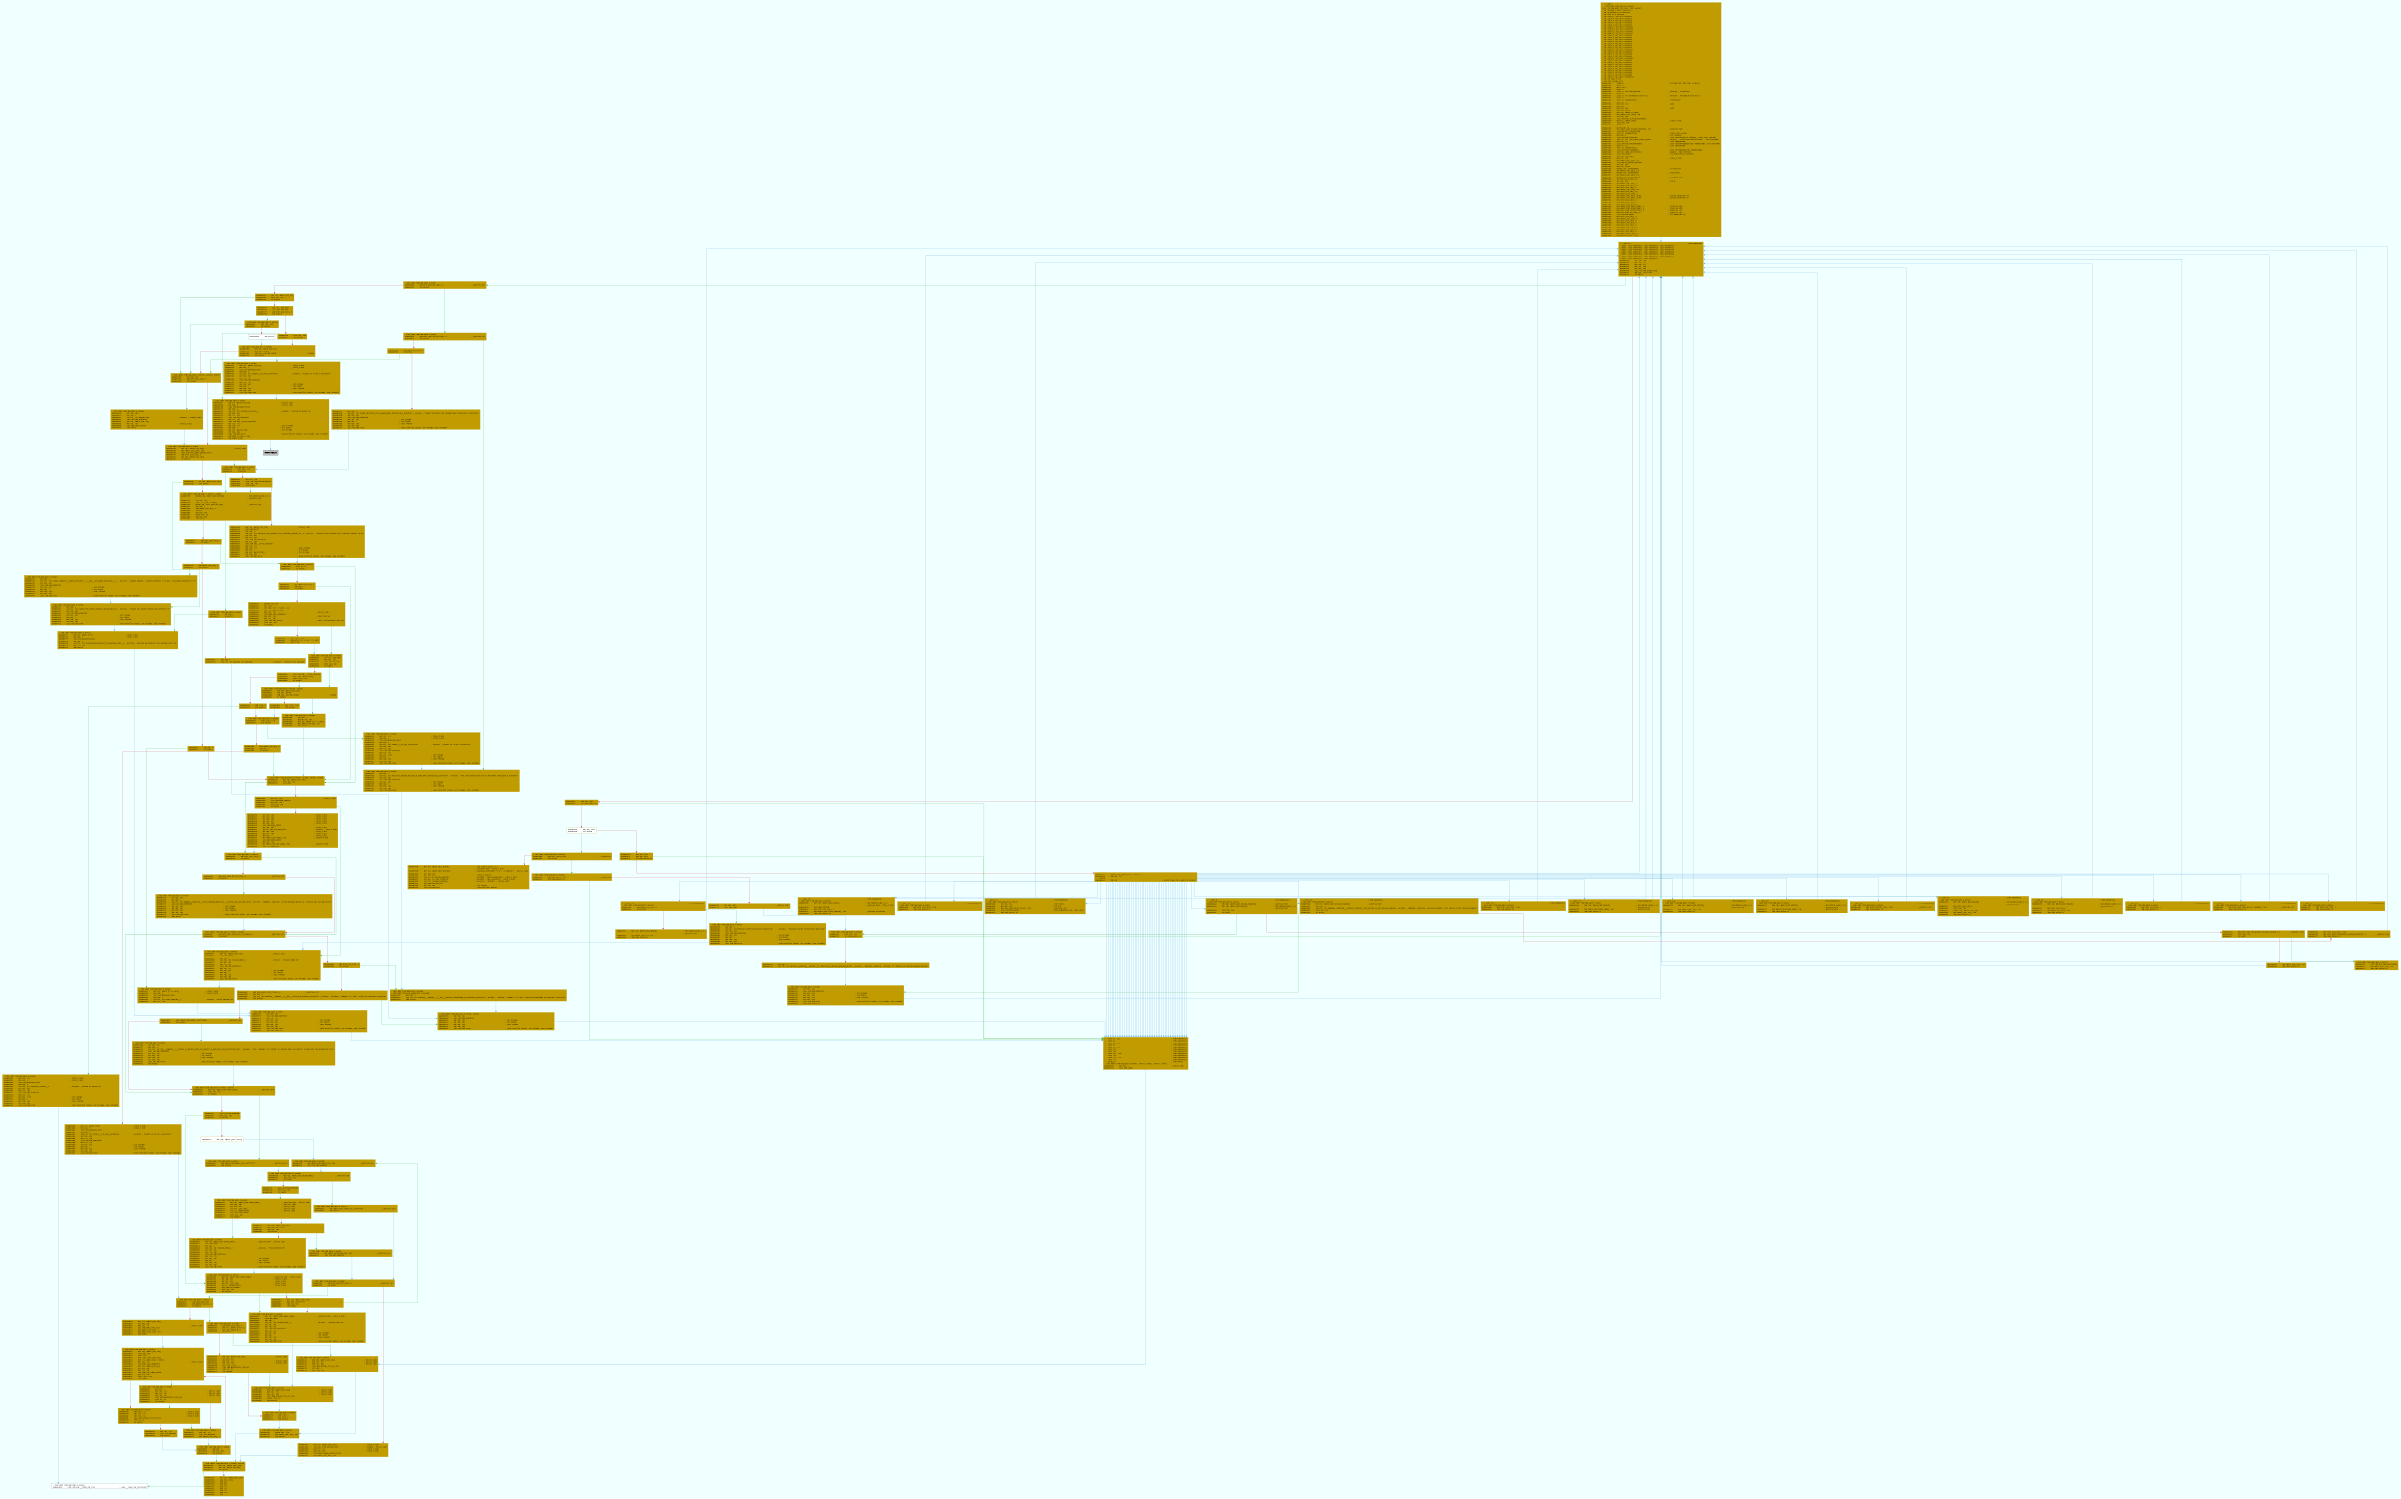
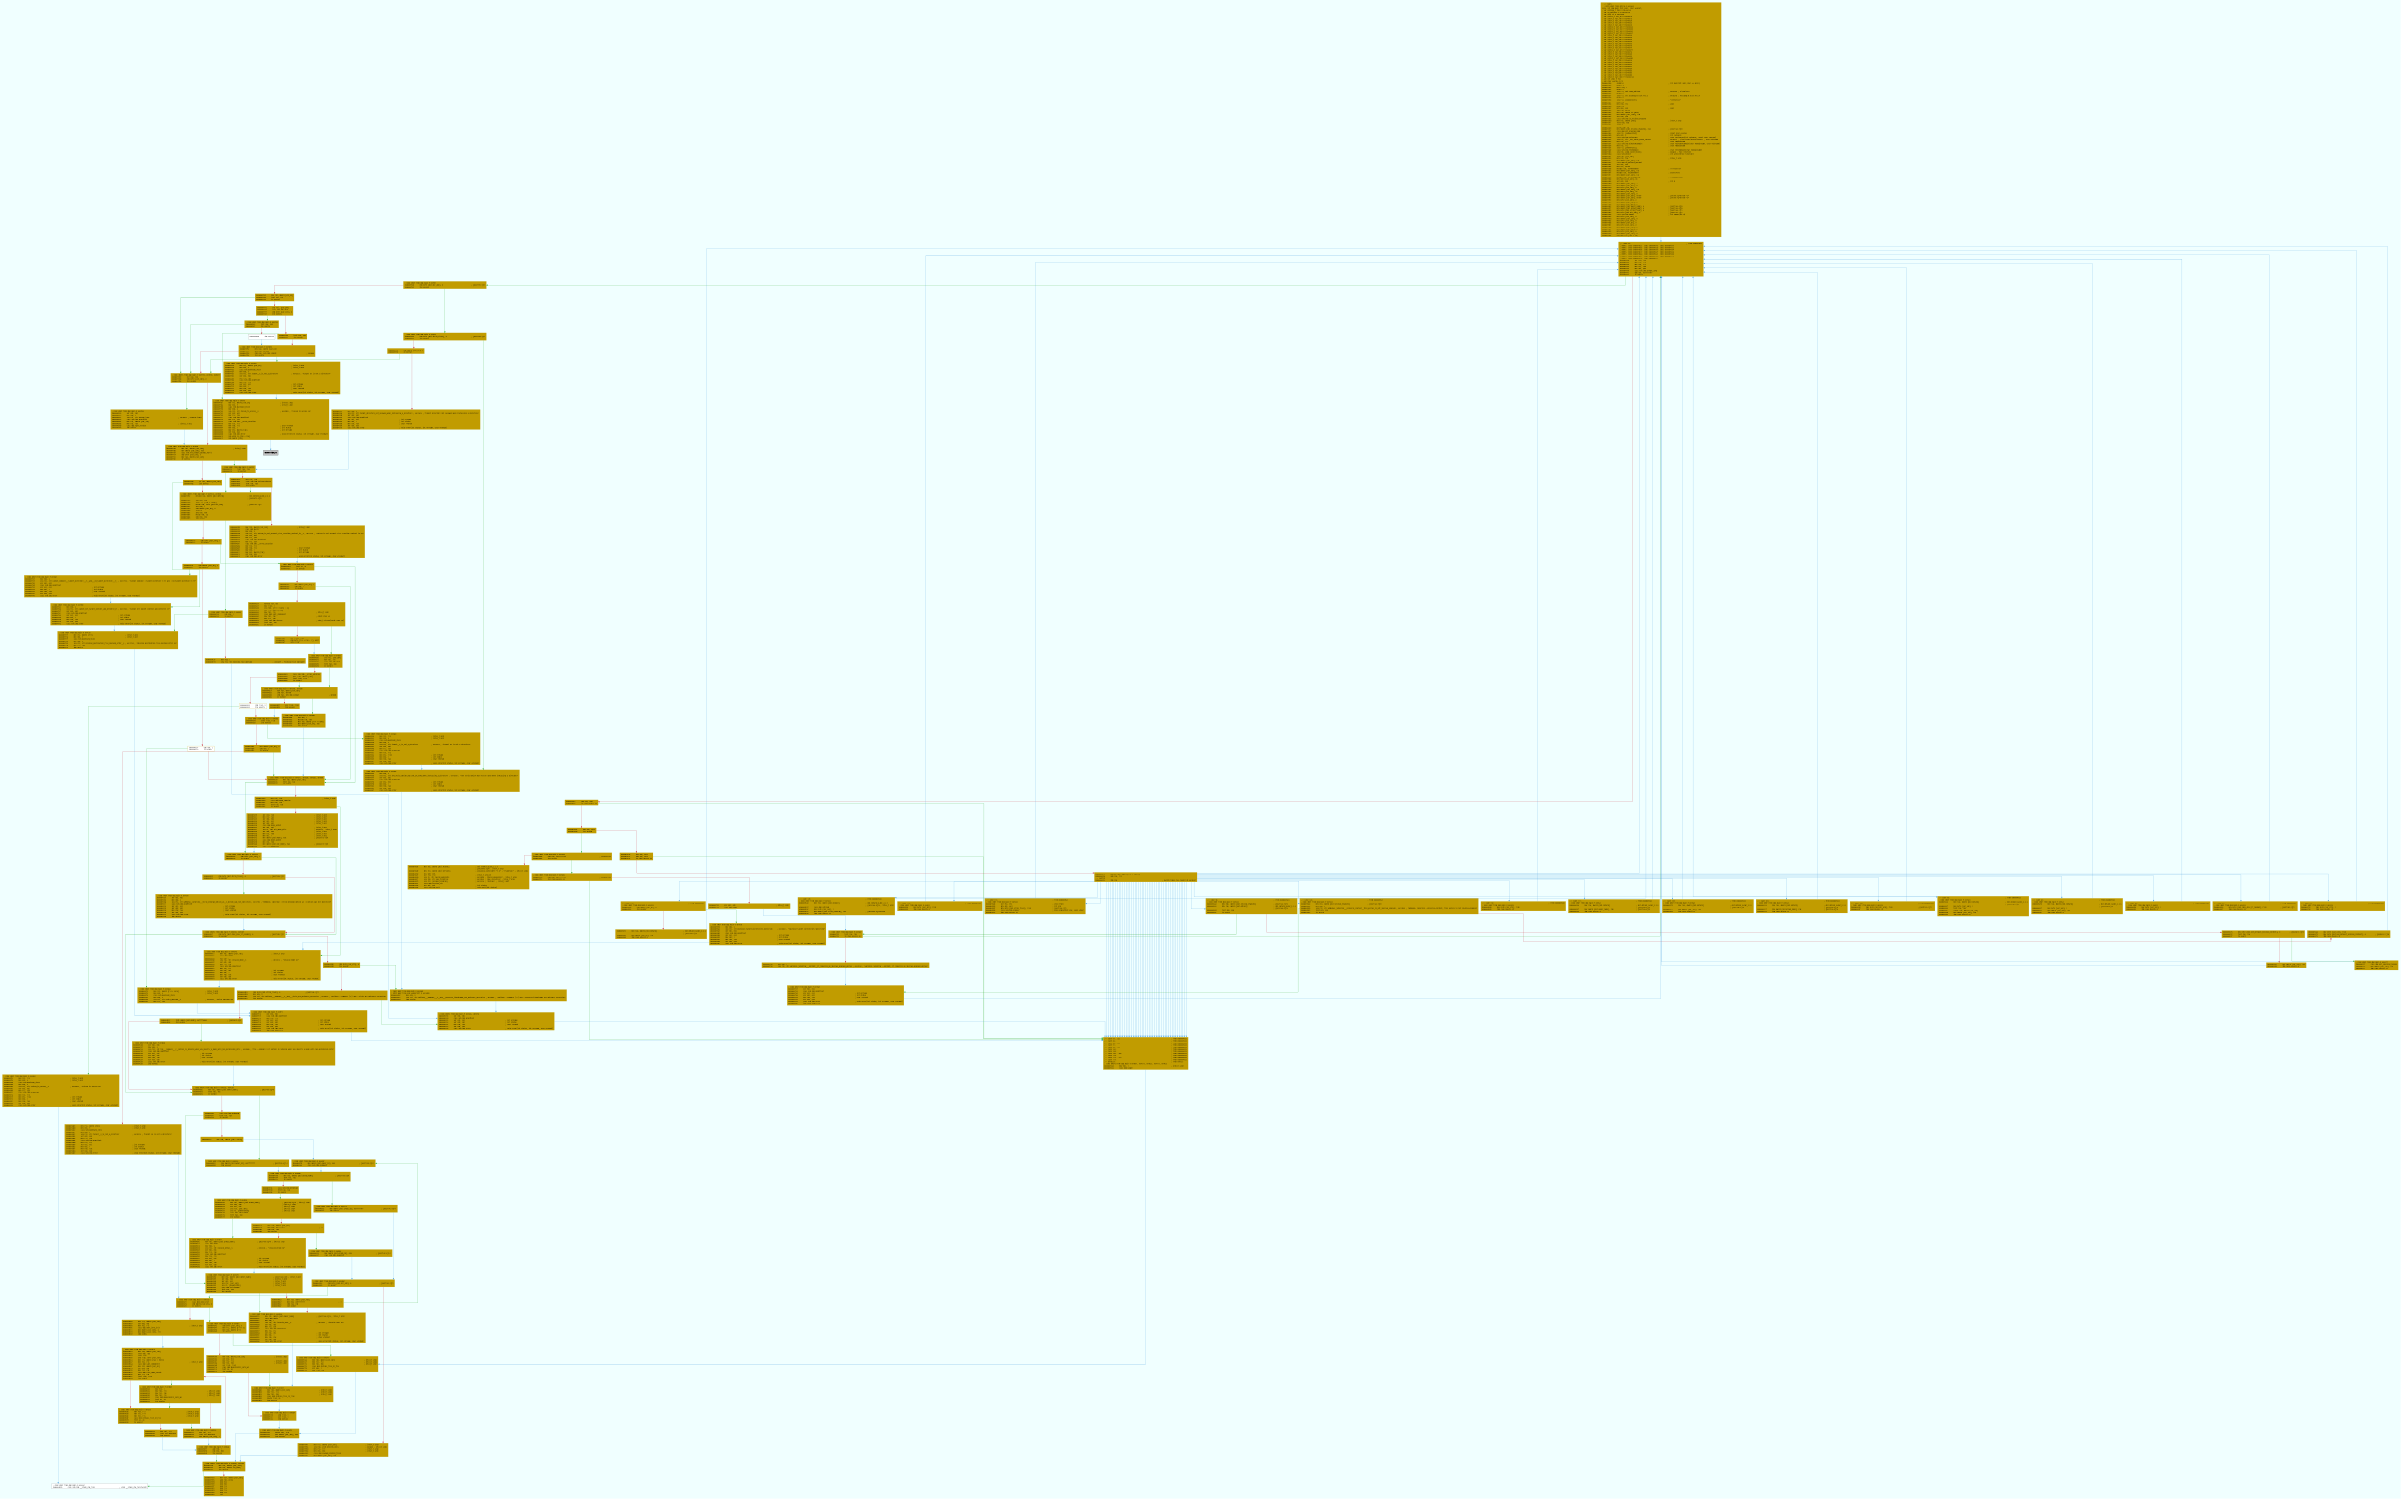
(253, 706) -> (253, 706)
(201, 749) -> (201, 749)
(582, 831) -> (582, 831)
(222, 1139) -> (222, 1139)
